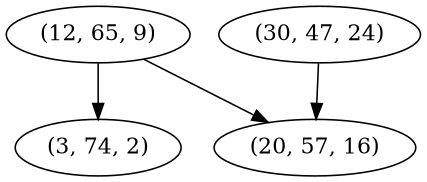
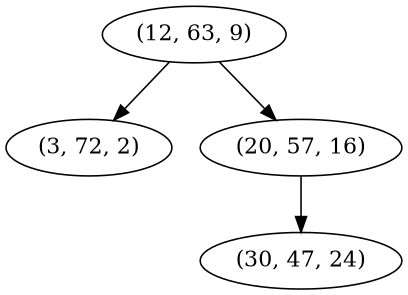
(98, 35) -> (194, 35)
(318, 83) -> (301, 197)
(98, 148) -> (89, 148)
